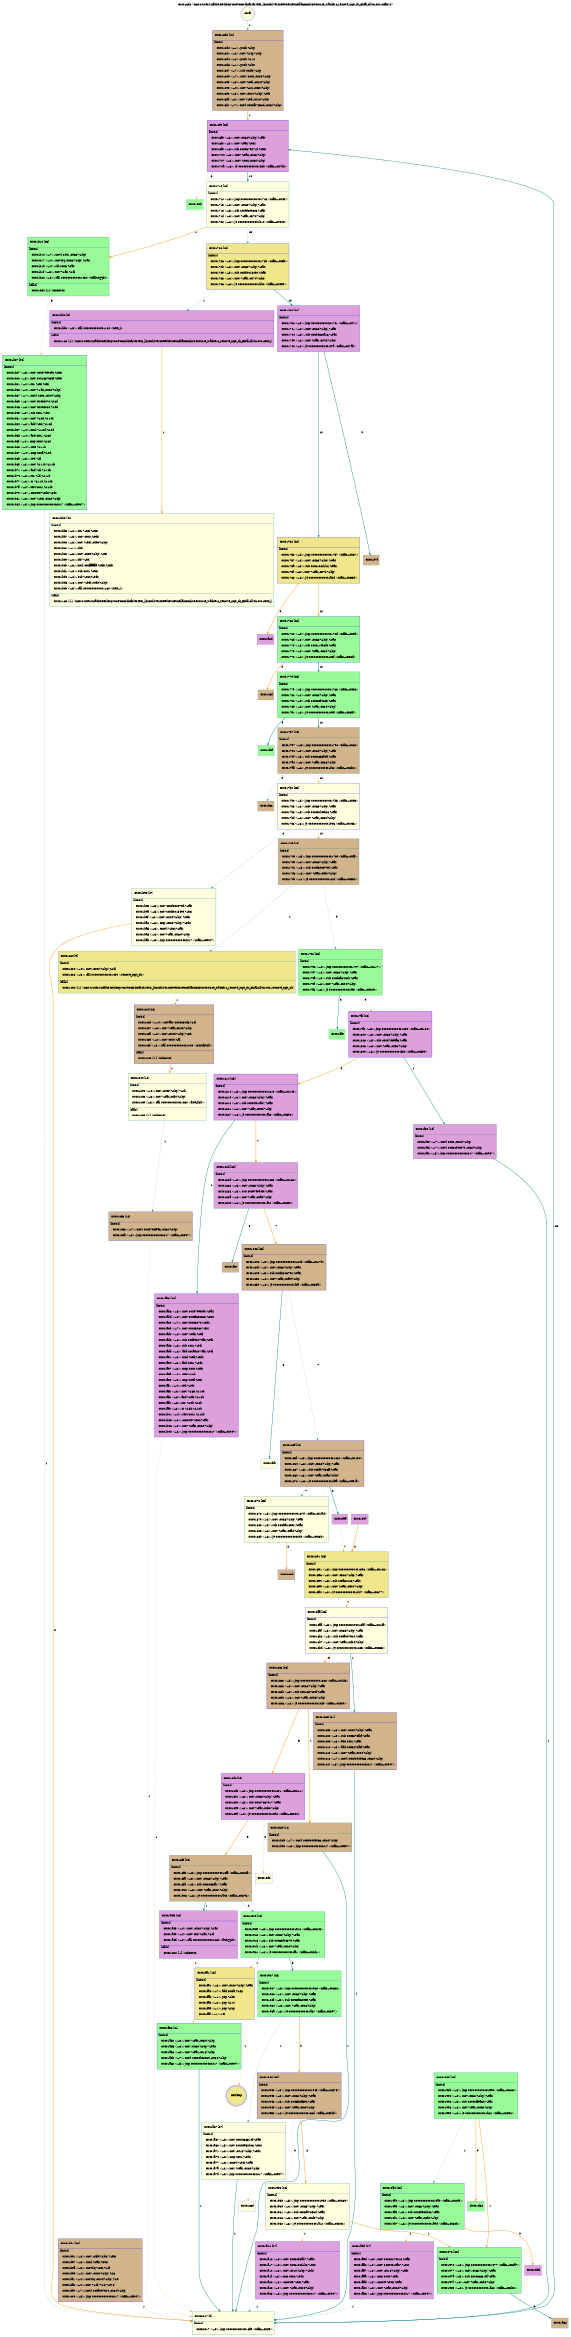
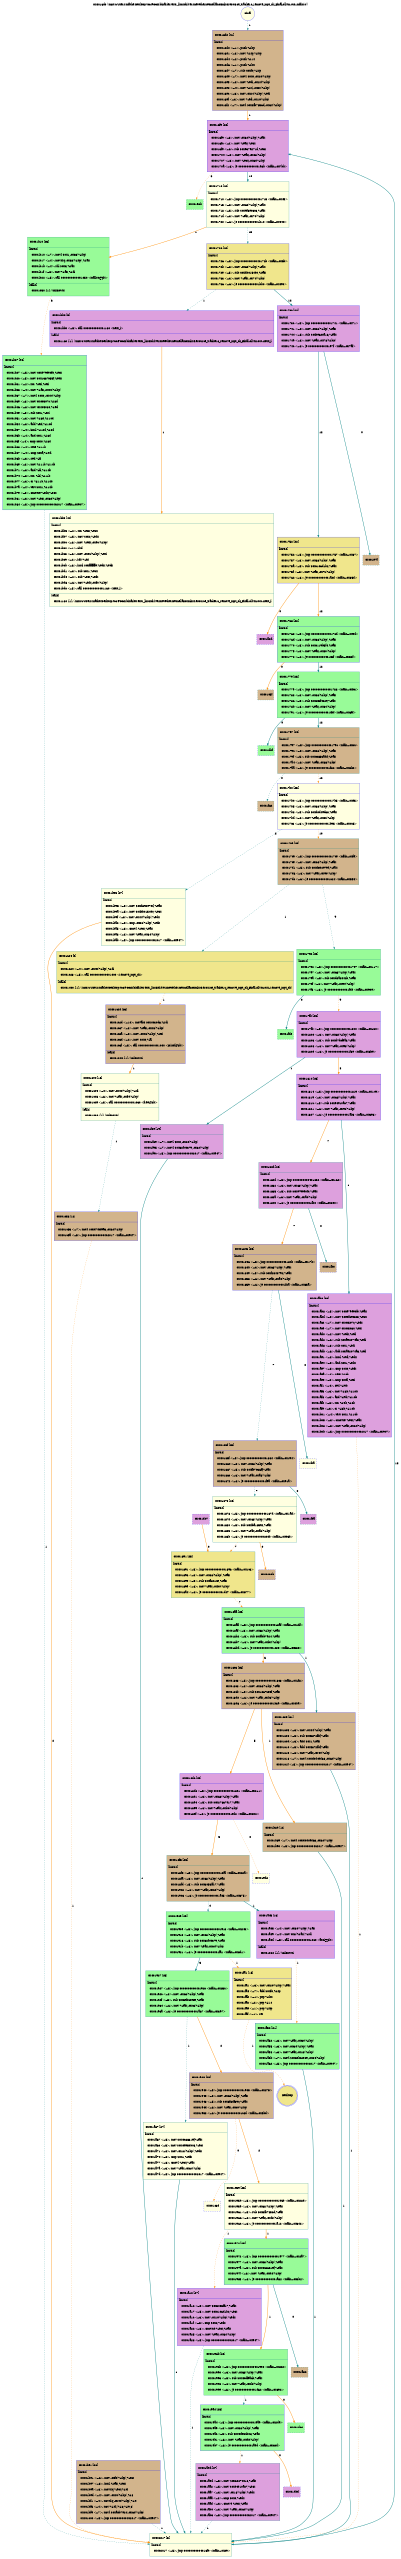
(342, 1537) -> (234, 1546)
(346, 1630) -> (263, 1630)
(486, 2182) -> (267, 2316)
